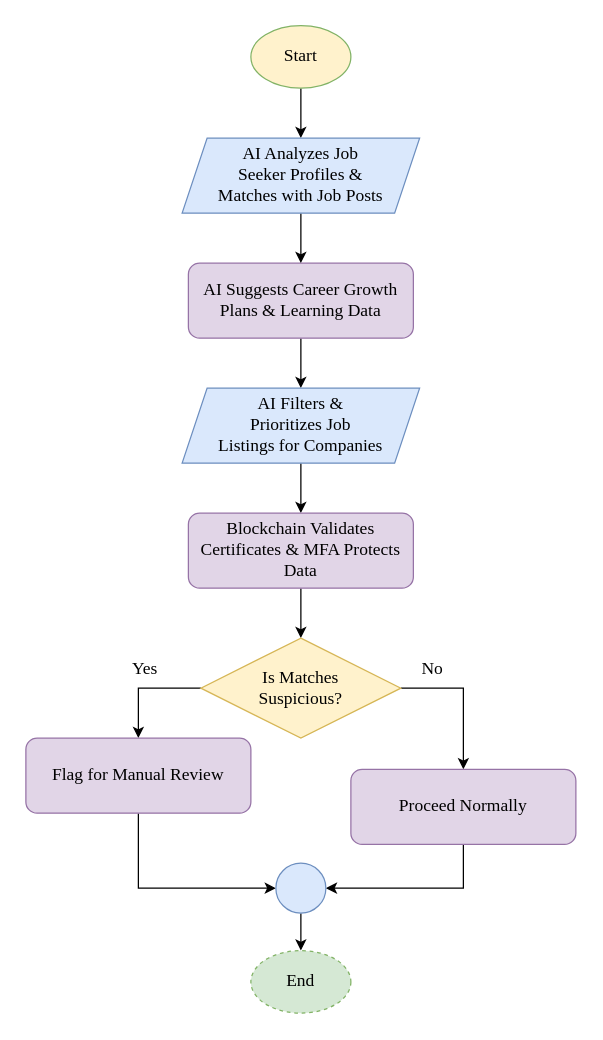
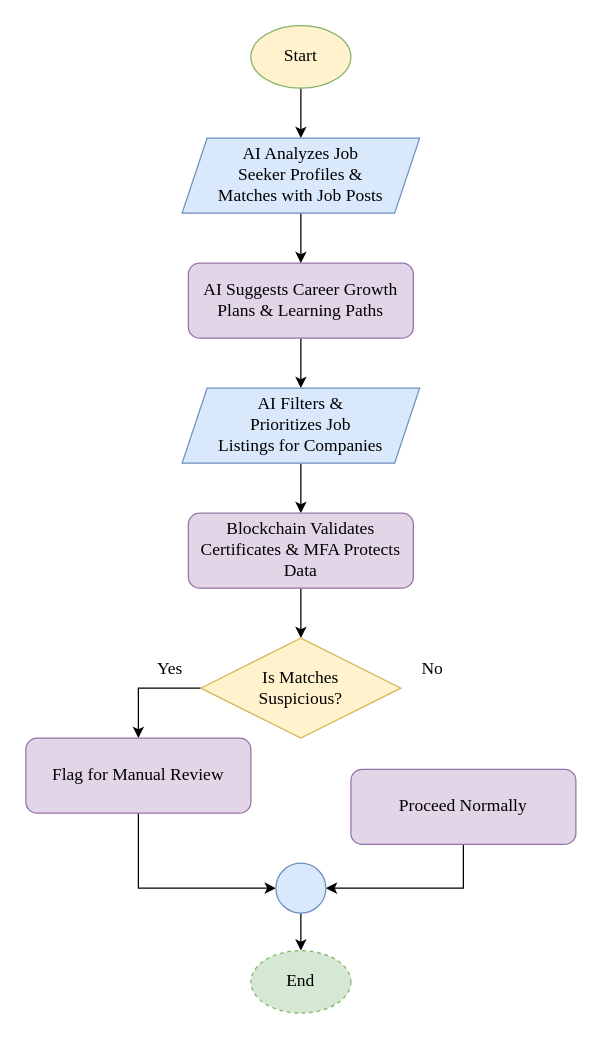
(301, 301) -> (301, 301)
(144, 669) -> (169, 669)
(463, 693) -> none
